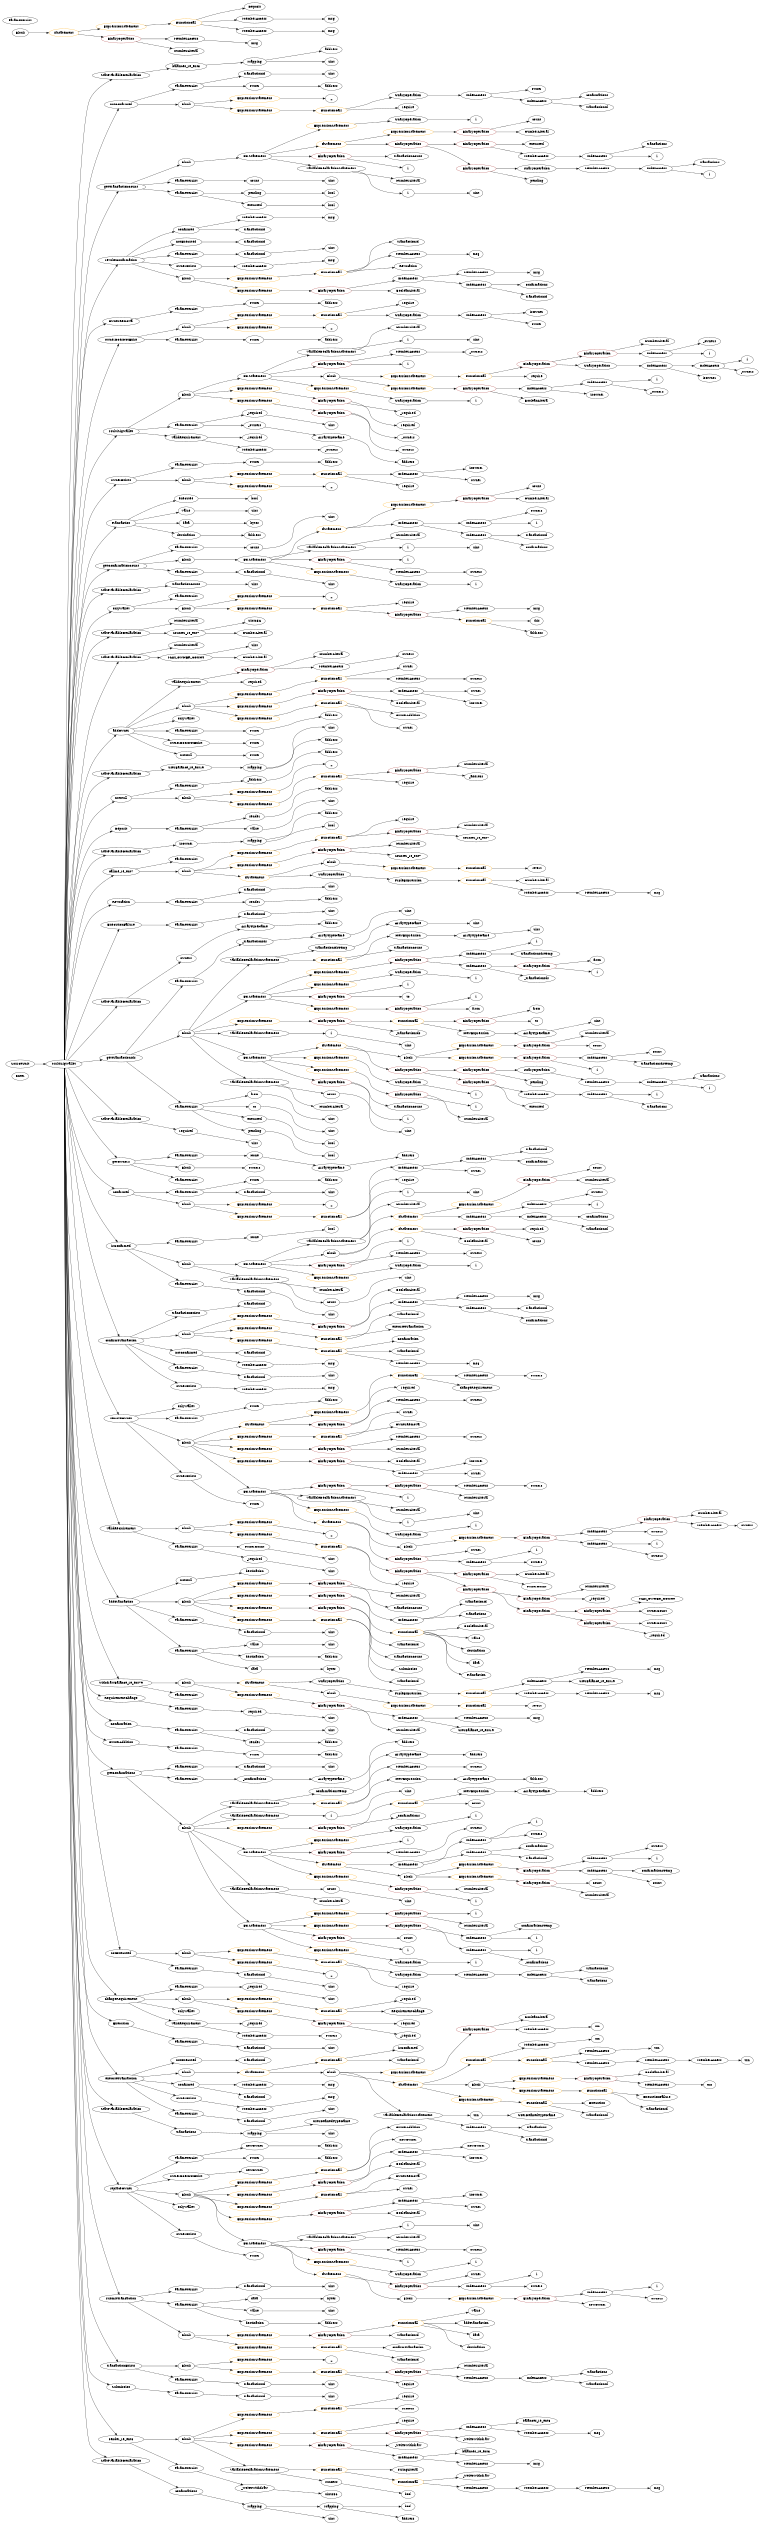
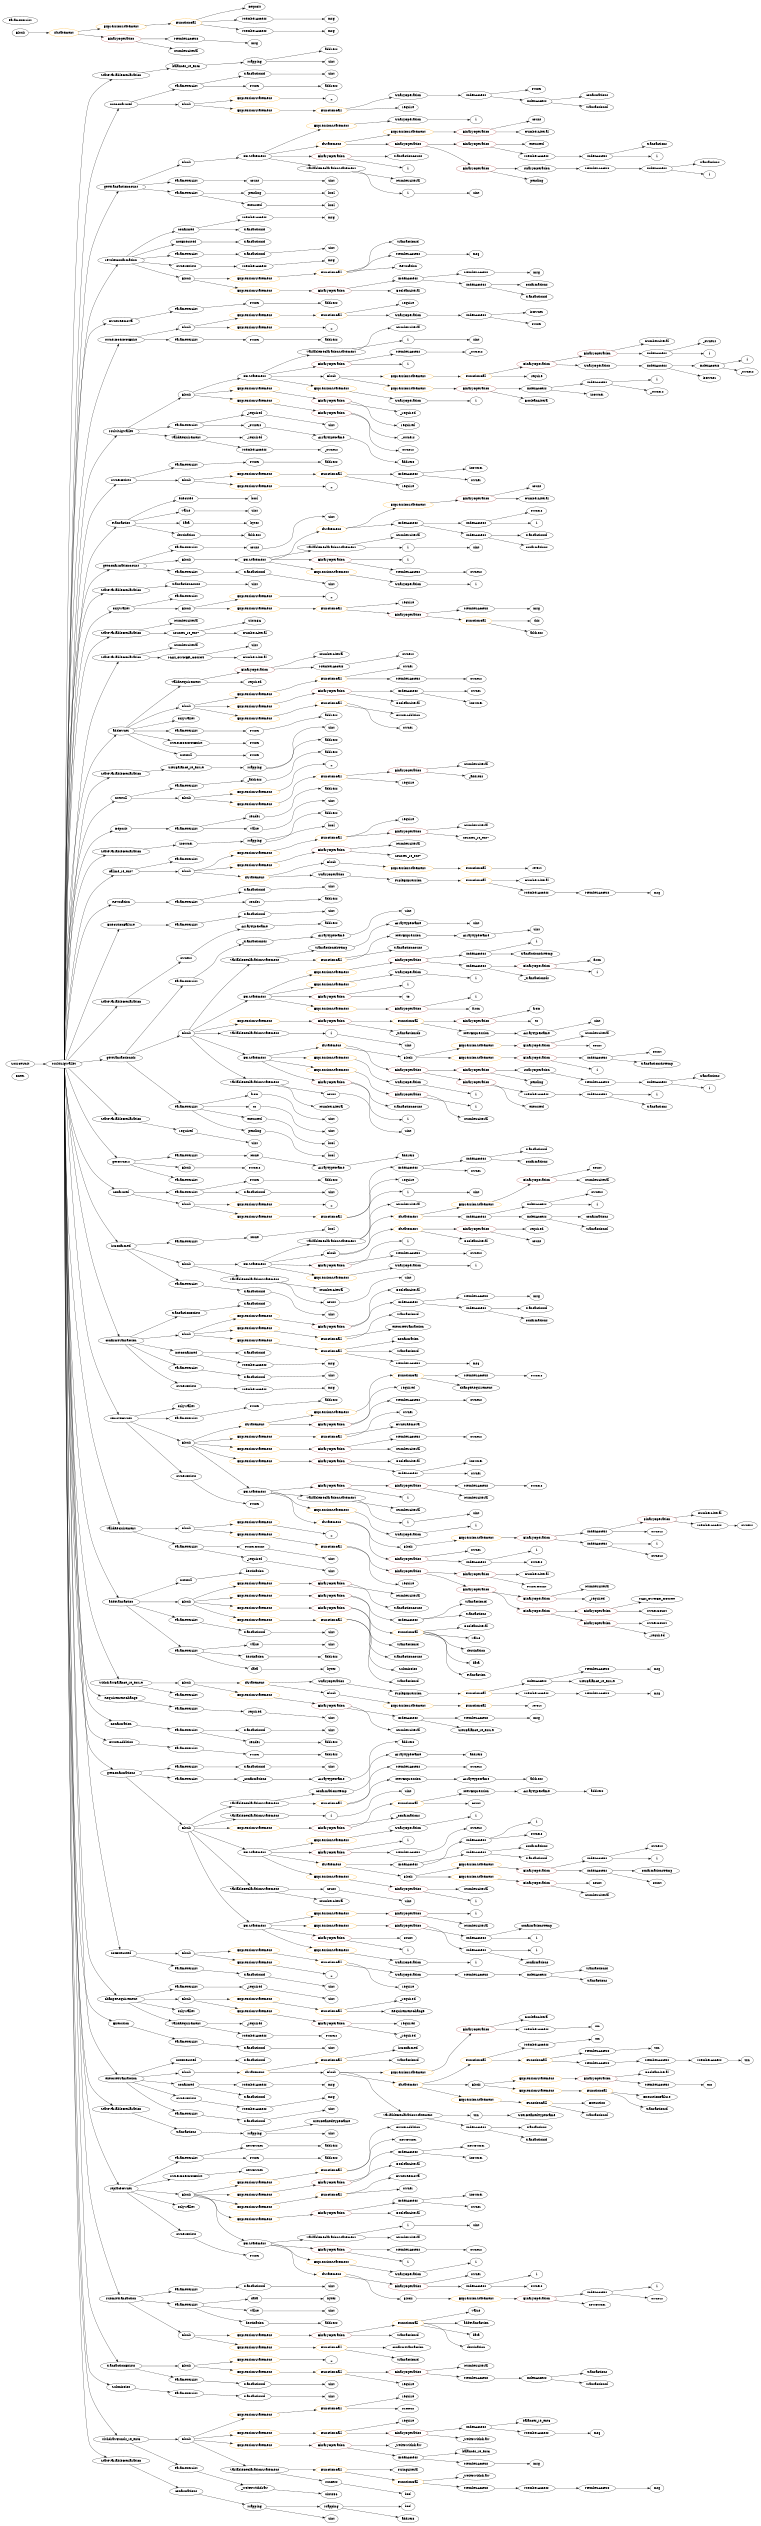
(121, 1683) -> (121, 1683)
(121, 2439) -> (121, 2439)
